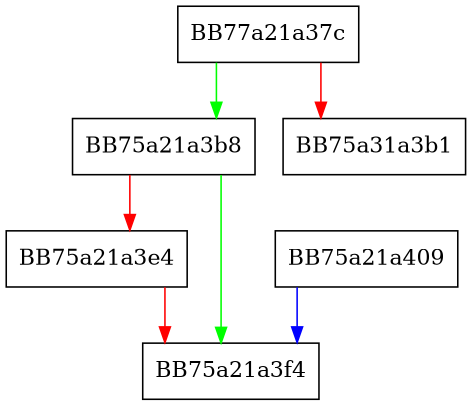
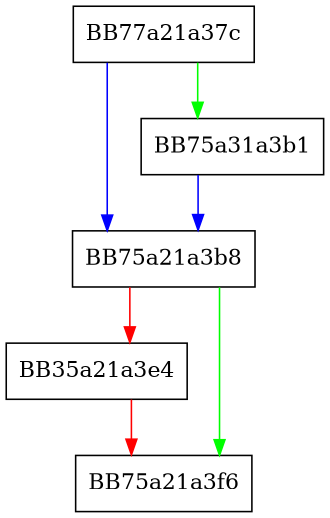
(216, 82) -> (107, 139)
(321, 82) -> (198, 82)
none -> (198, 195)
(97, 259) -> (97, 371)
(367, 259) -> none
(231, 371) -> (164, 484)
